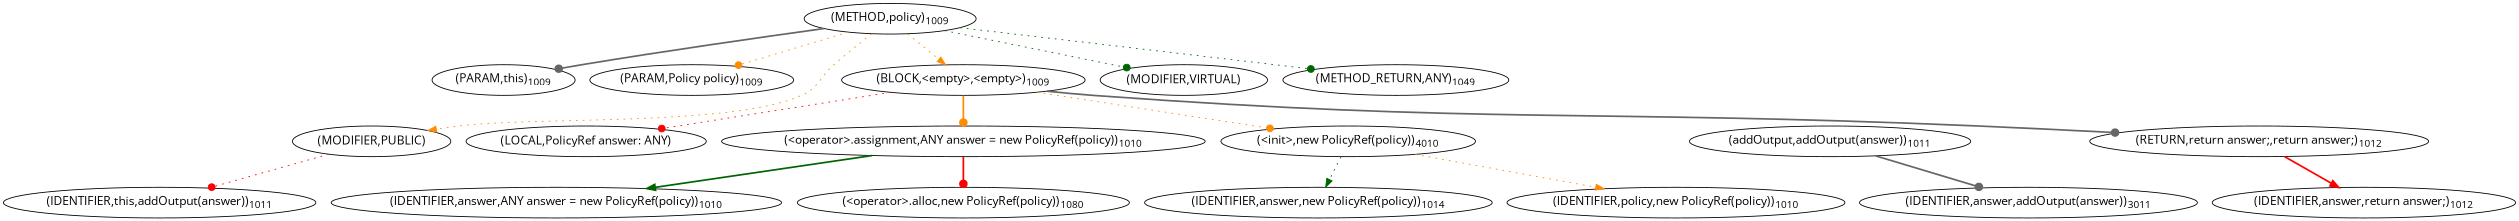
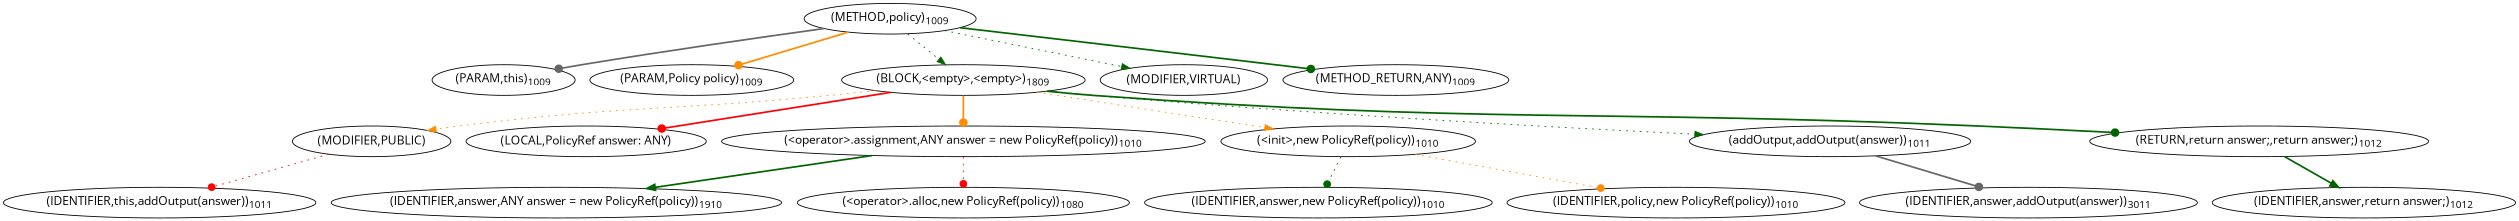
(923, 47) -> (923, 47)
(795, 48) -> (795, 48)
(1134, 48) -> (1134, 48)
(1033, 49) -> (1033, 49)
(1038, 79) -> (1038, 79)
(1464, 79) -> (1464, 79)
(778, 110) -> (778, 110)
(1151, 110) -> (1151, 110)
(1579, 116) -> (1579, 116)
(667, 117) -> (656, 108)
none -> (1388, 117)
(1427, 140) -> (1427, 140)
(963, 169) -> (963, 169)
(1335, 169) -> (1335, 169)
(2308, 170) -> (2308, 170)
(1506, 171) -> (1506, 171)
(711, 201) -> (711, 201)
(1433, 201) -> (1433, 201)
